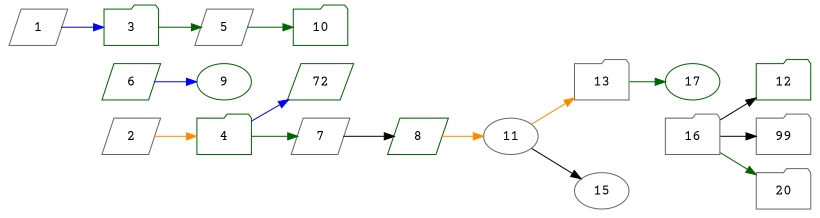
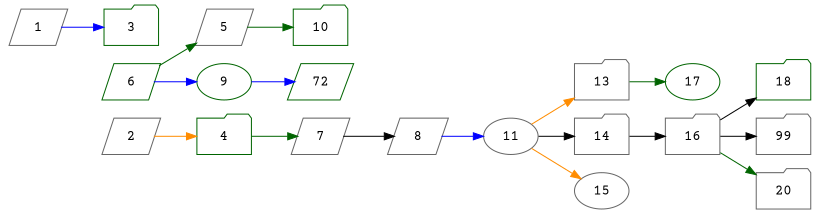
(175, 27) -> (173, 57)
(783, 82) -> (783, 82)
(266, 113) -> (268, 82)
(418, 136) -> (418, 136)
(457, 136) -> (457, 136)
none -> (602, 136)
(552, 161) -> (552, 161)
